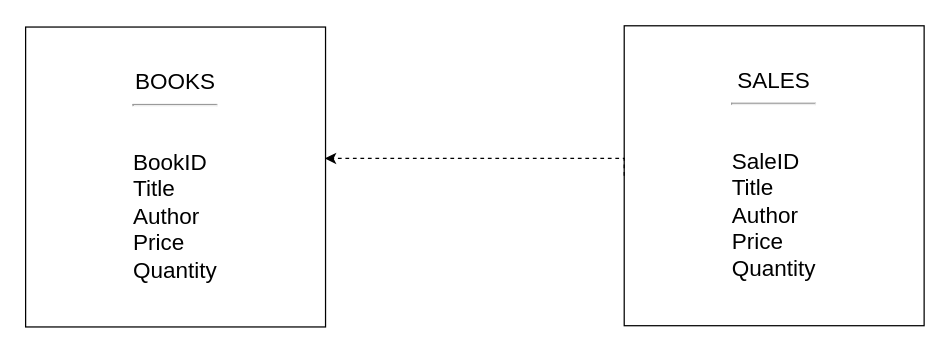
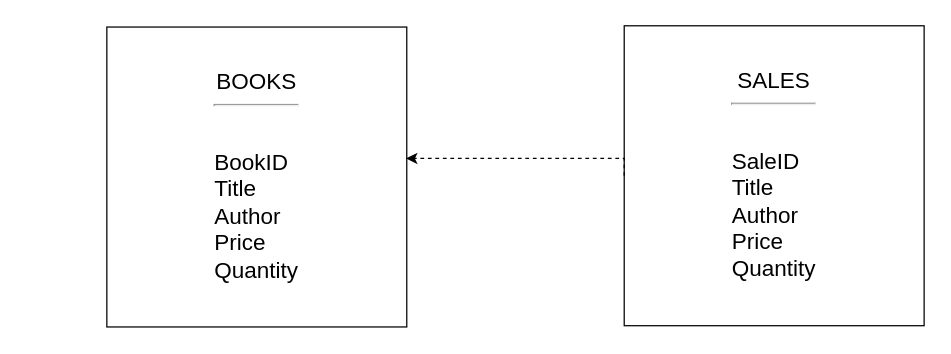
(176, 177) -> (257, 177)
